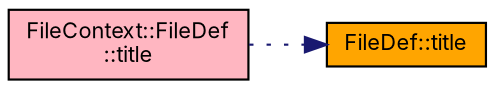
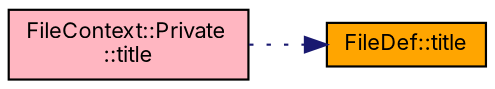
(129, 45) -> (129, 45)
